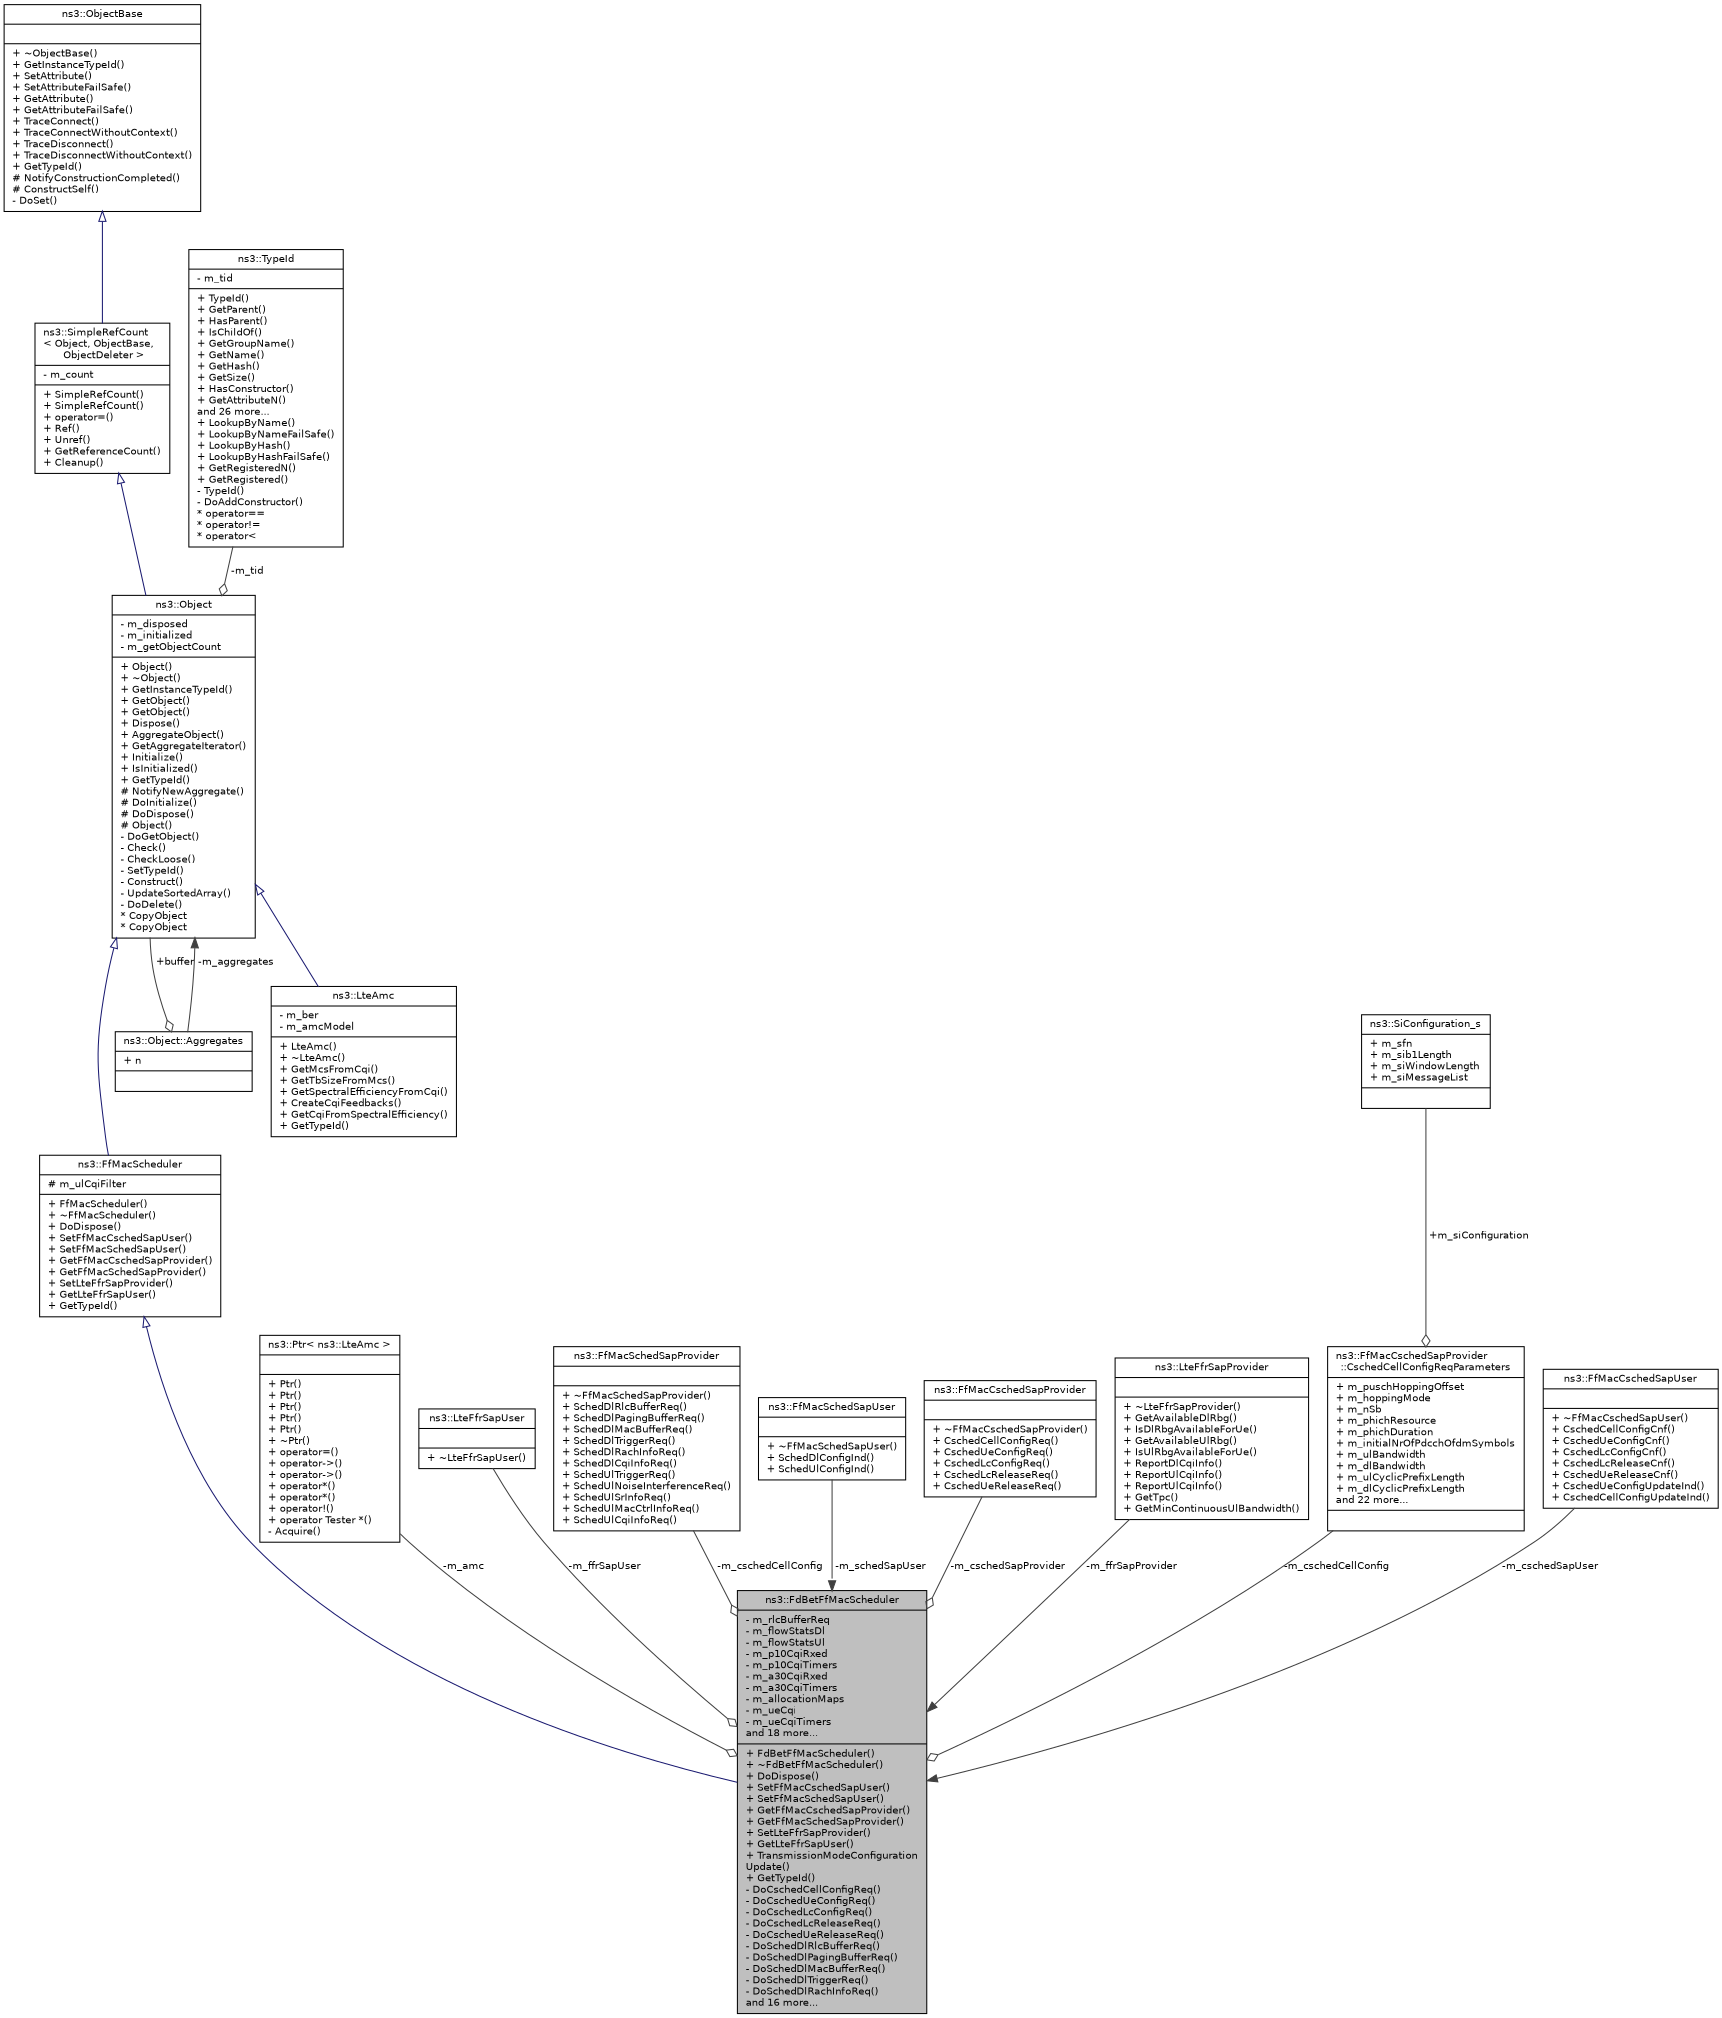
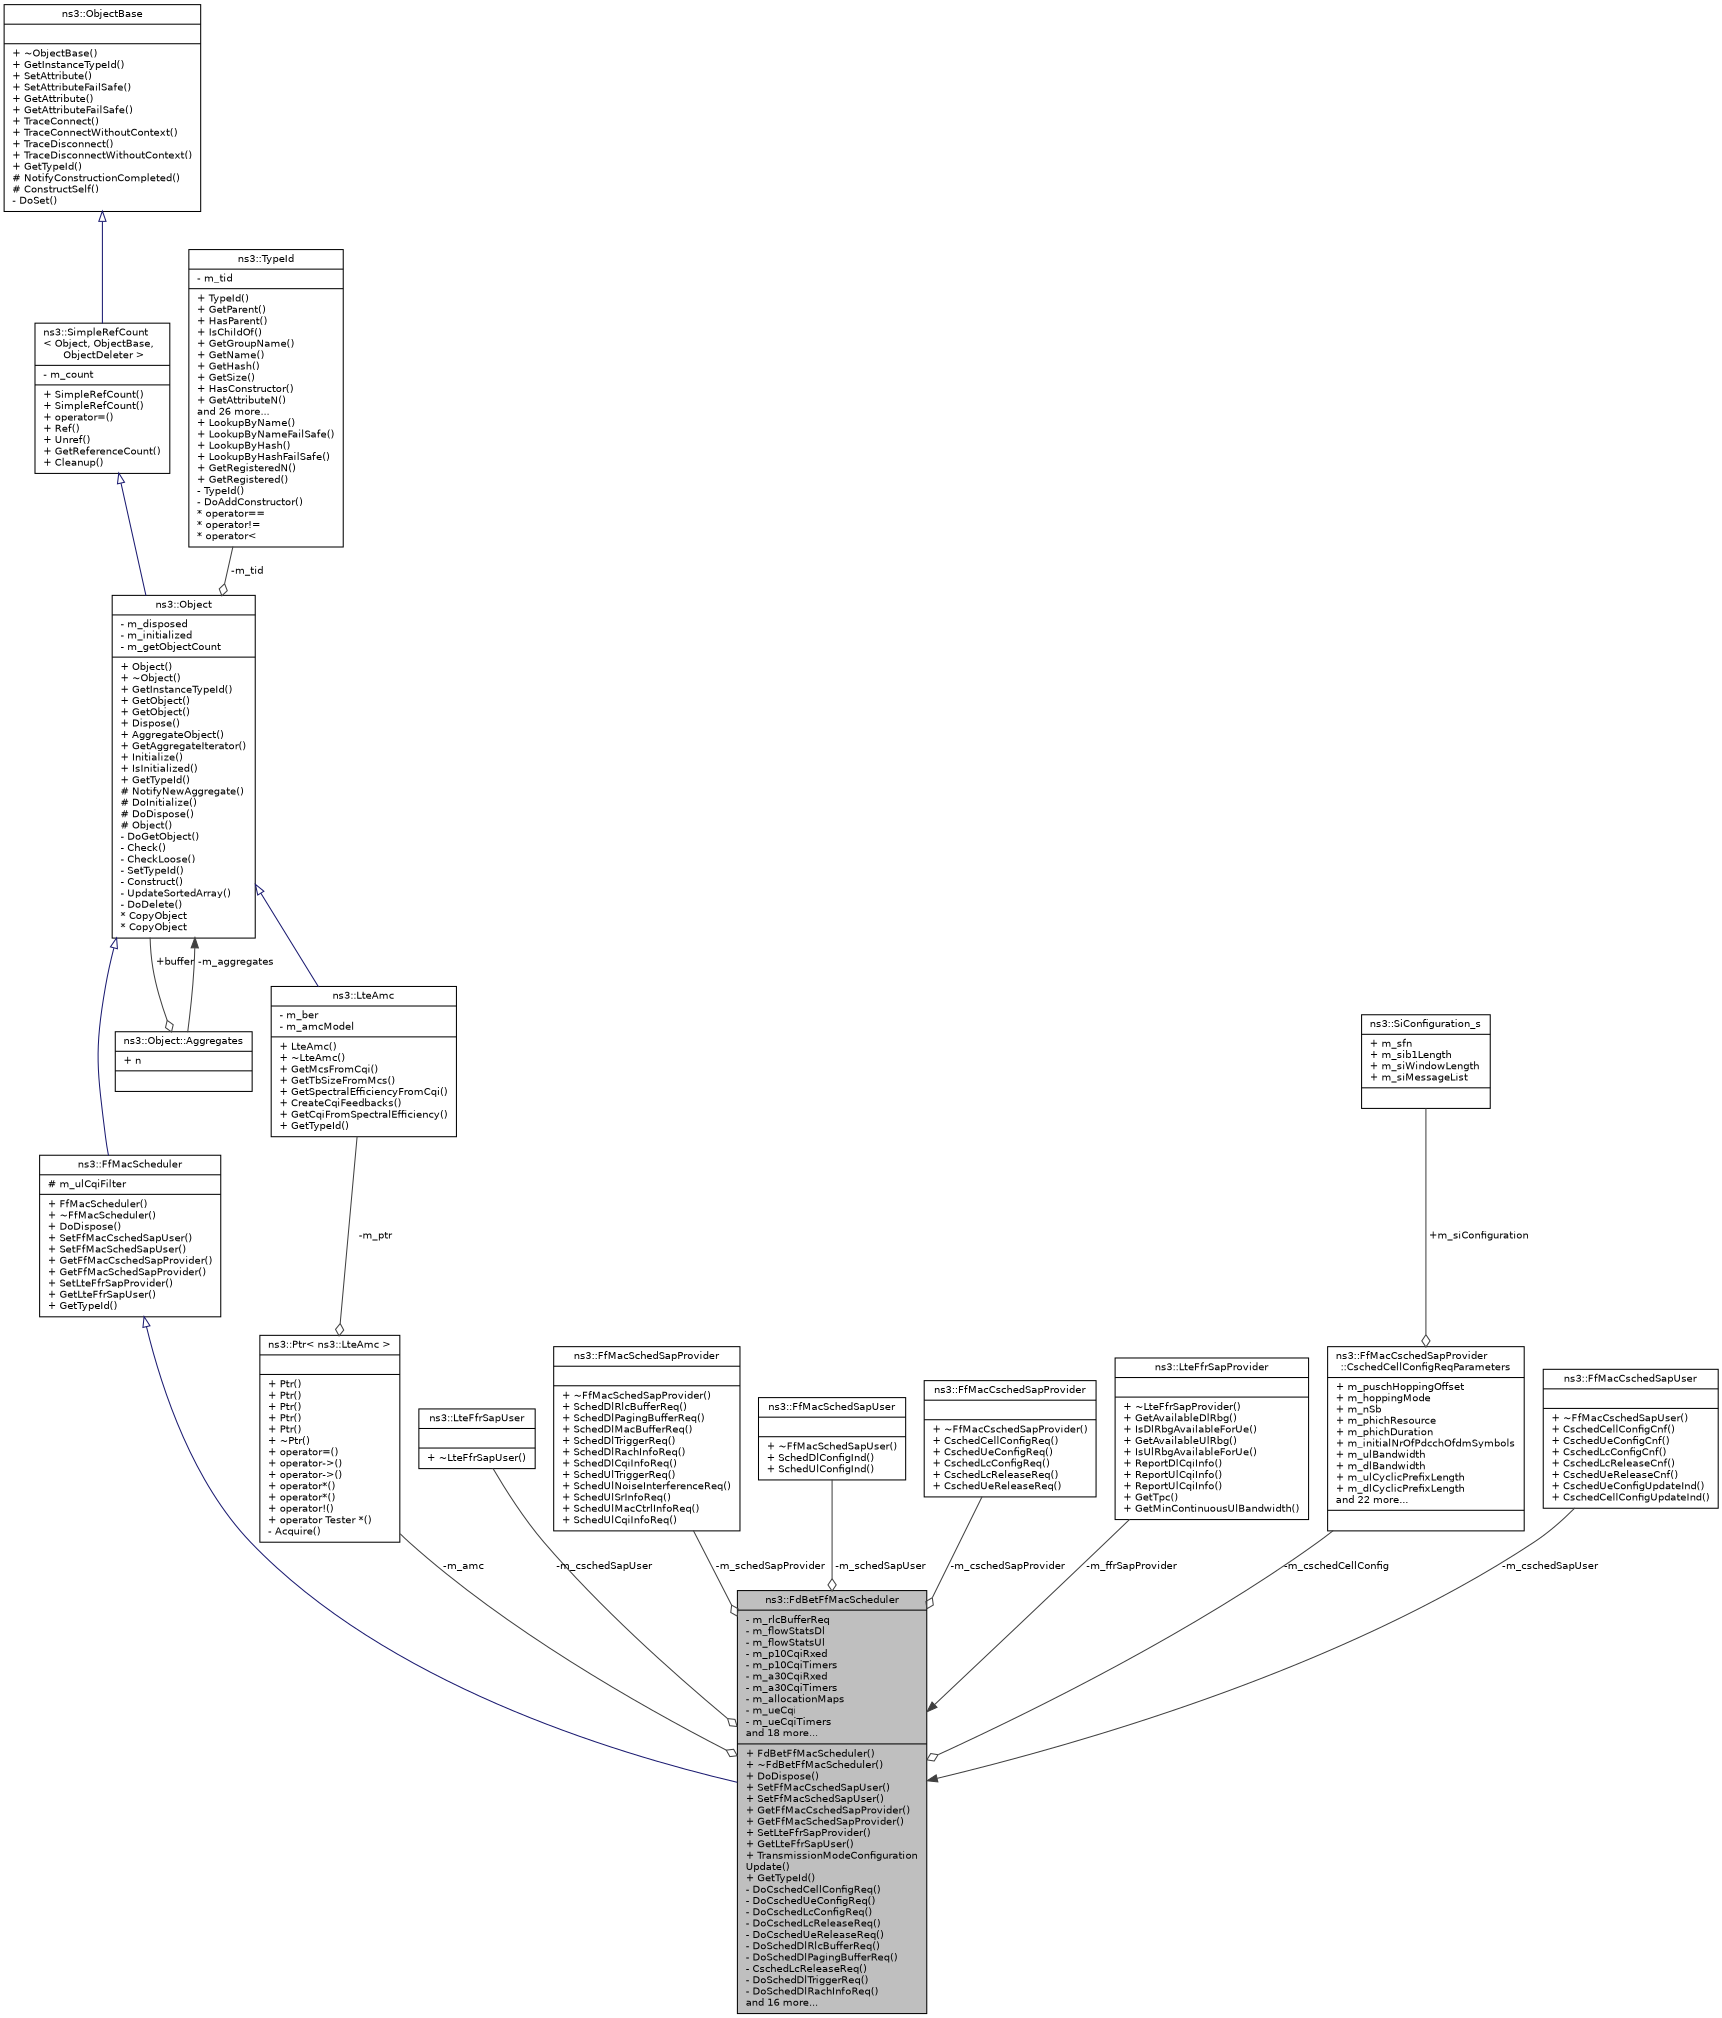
none -> (349, 1230)
(832, 1529) -> (832, 1529)
(603, 1566) -> (603, 1566)
(769, 1566) -> (769, 1566)
(816, 1969) -> (806, 1969)
